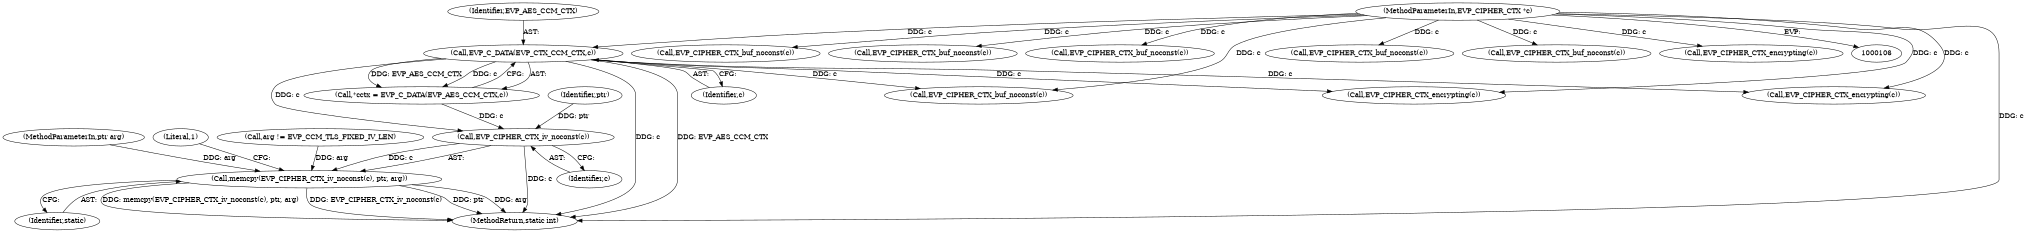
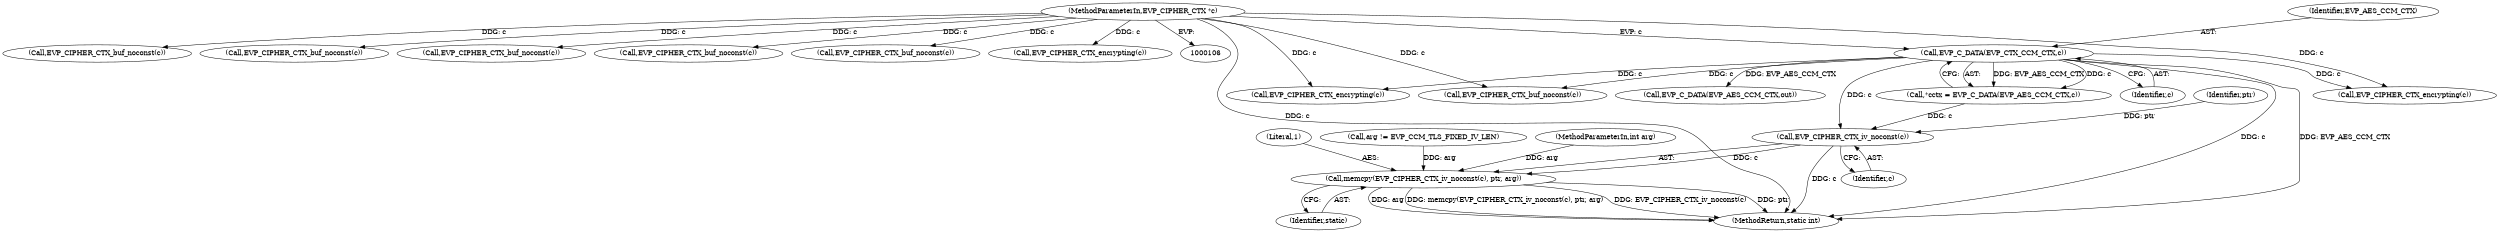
(920, 33) -> (1631, 33)
none -> (1720, 95)
(74, 137) -> (1606, 137)
(263, 158) -> (1372, 158)
